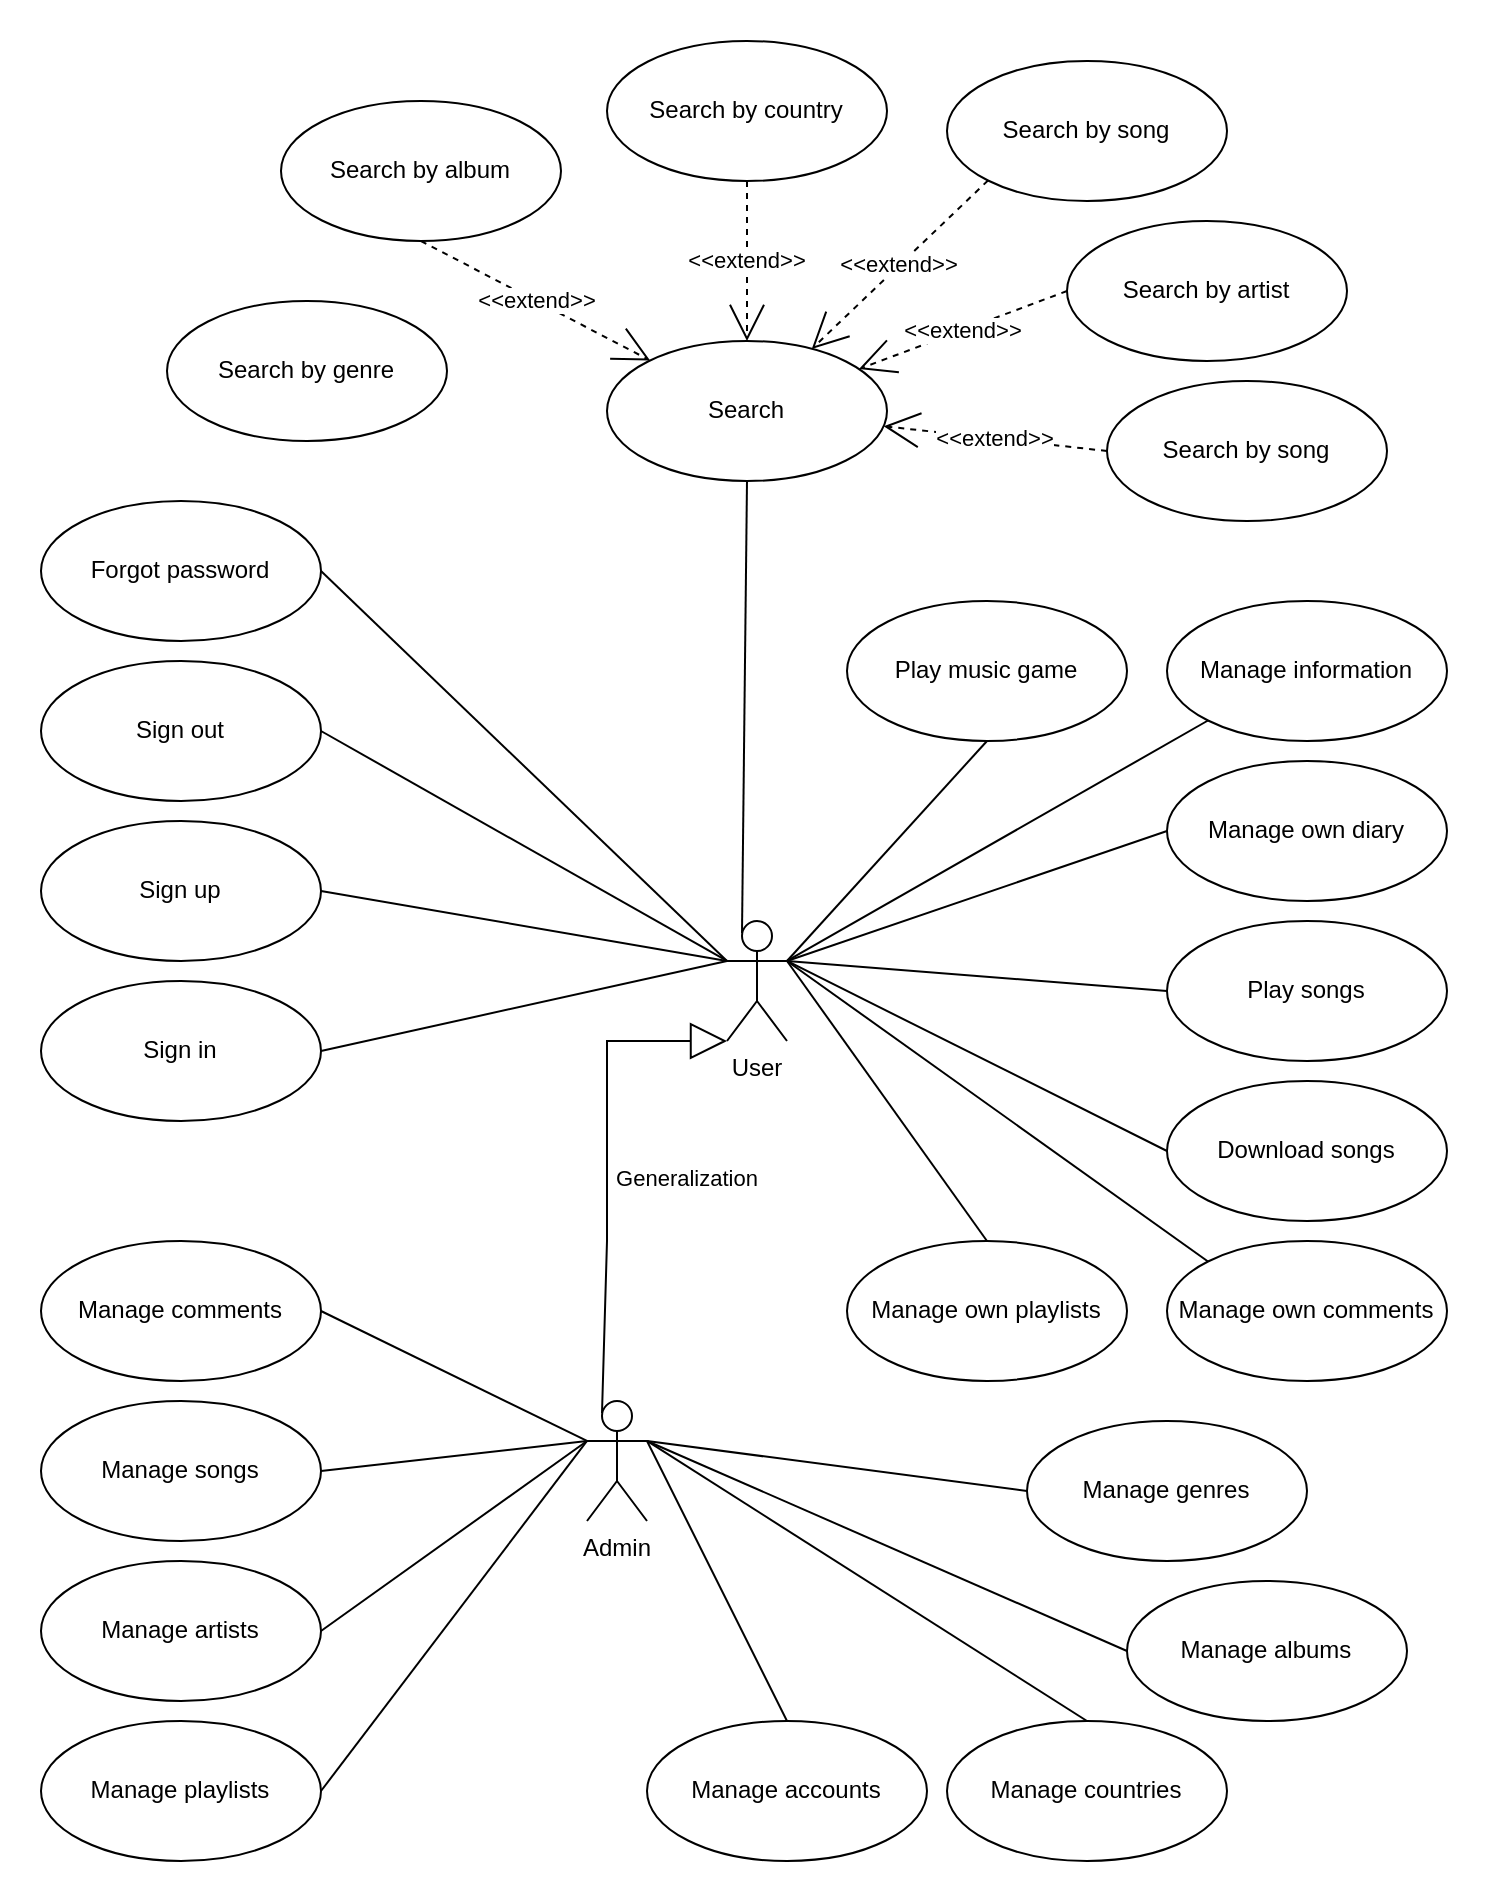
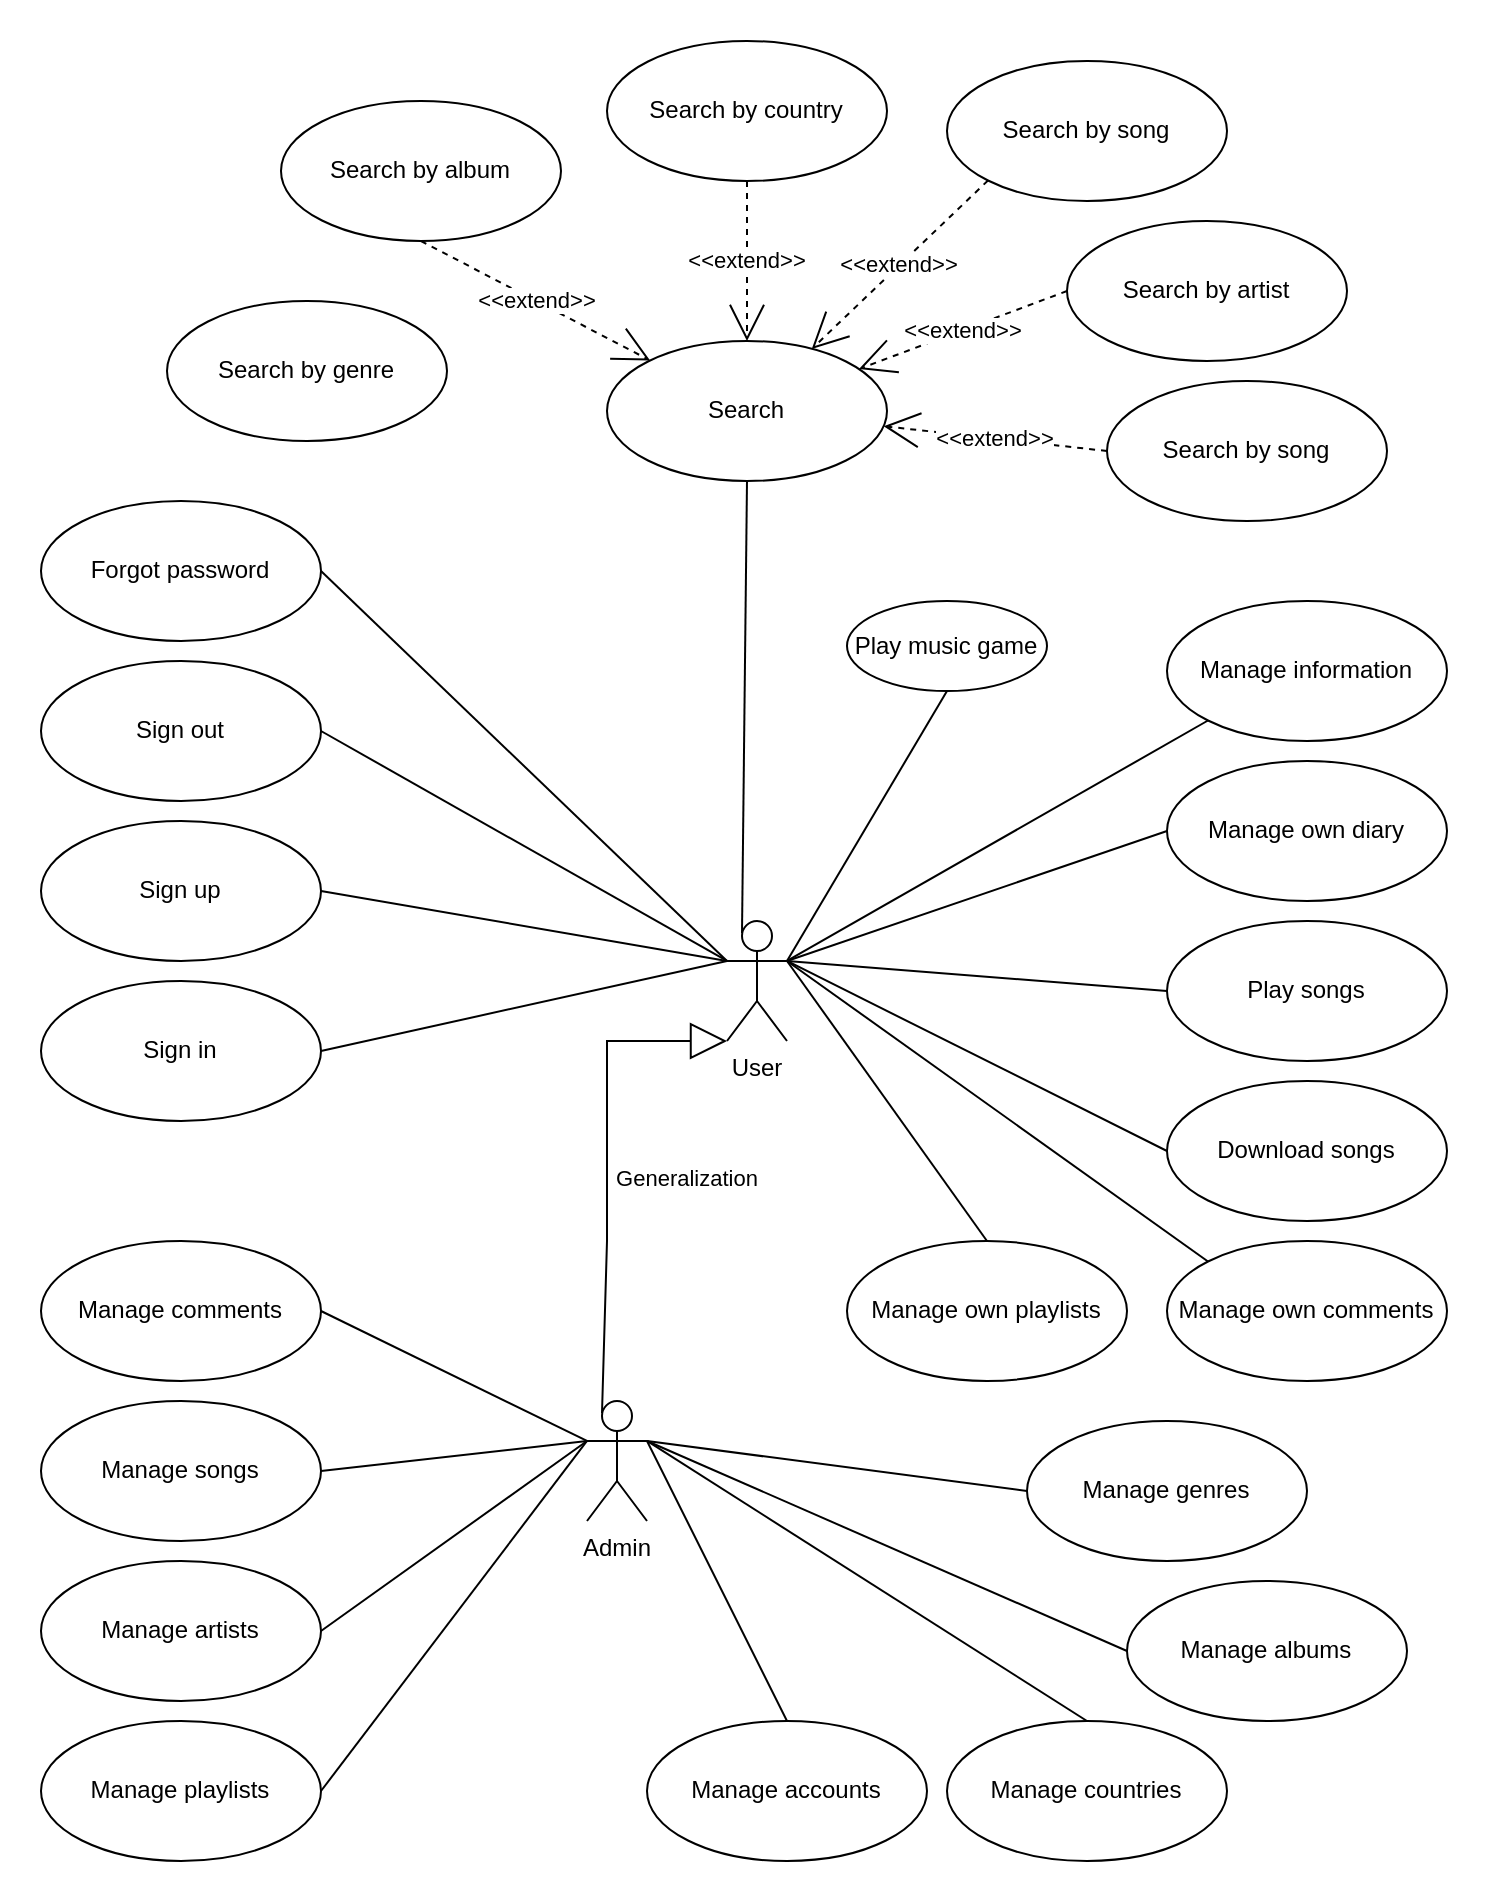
(987, 671) -> (947, 646)
